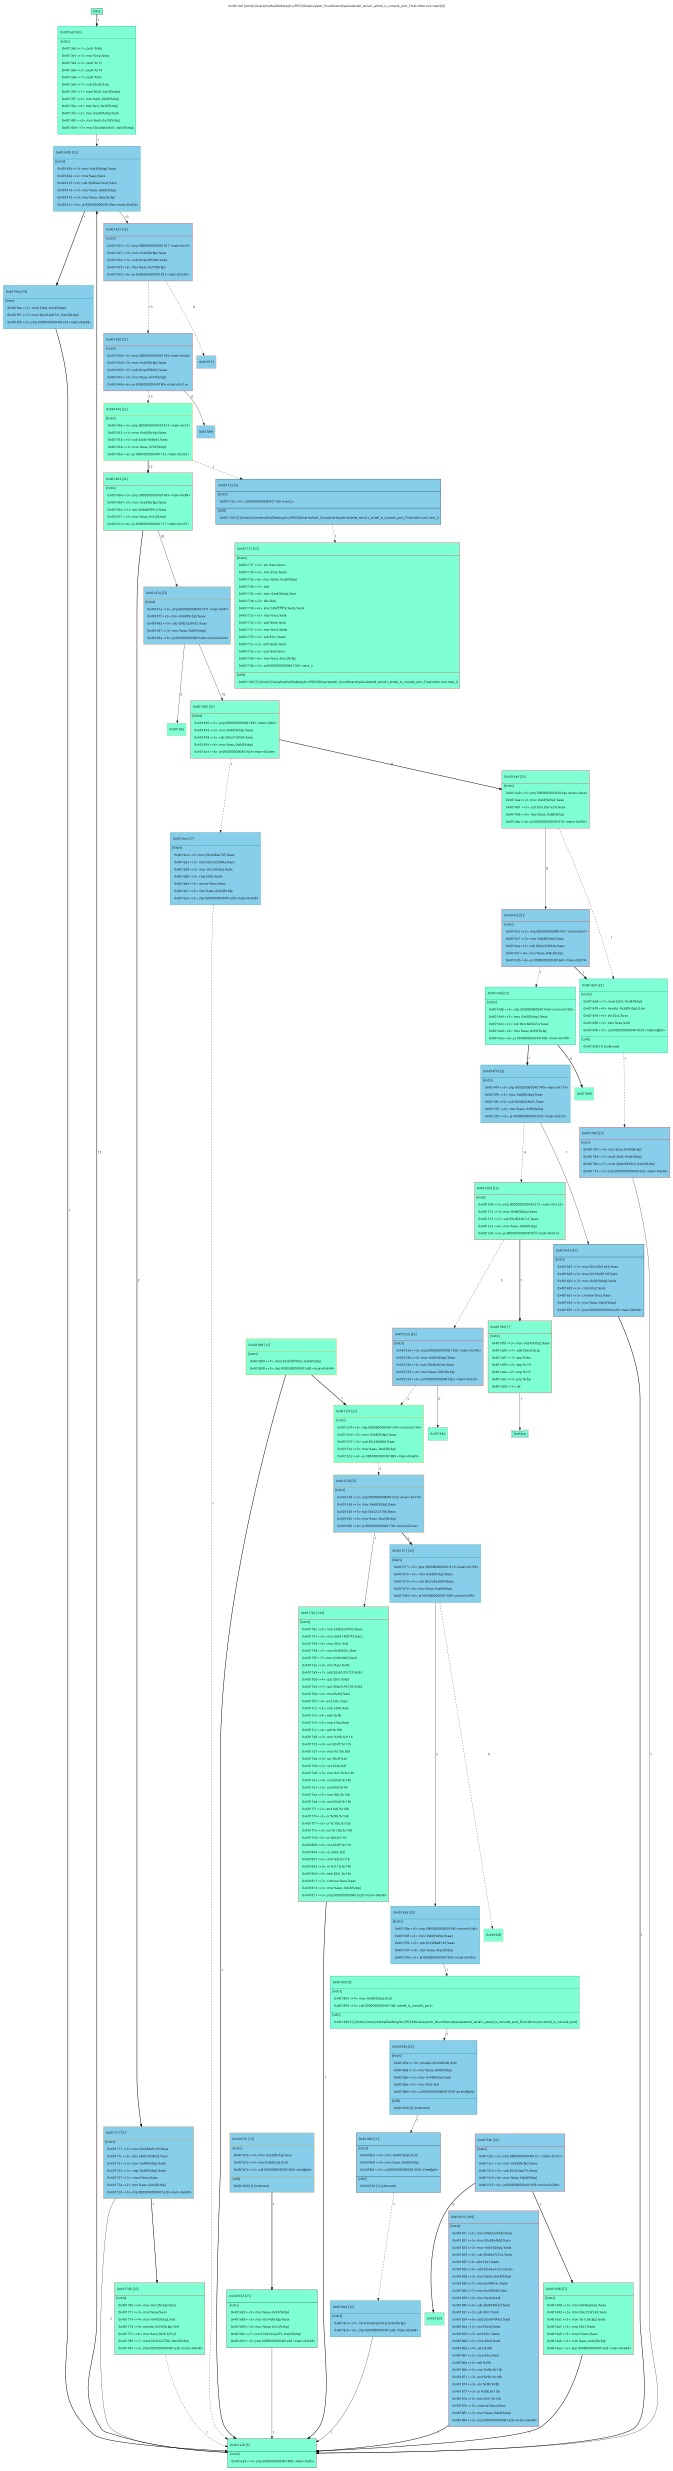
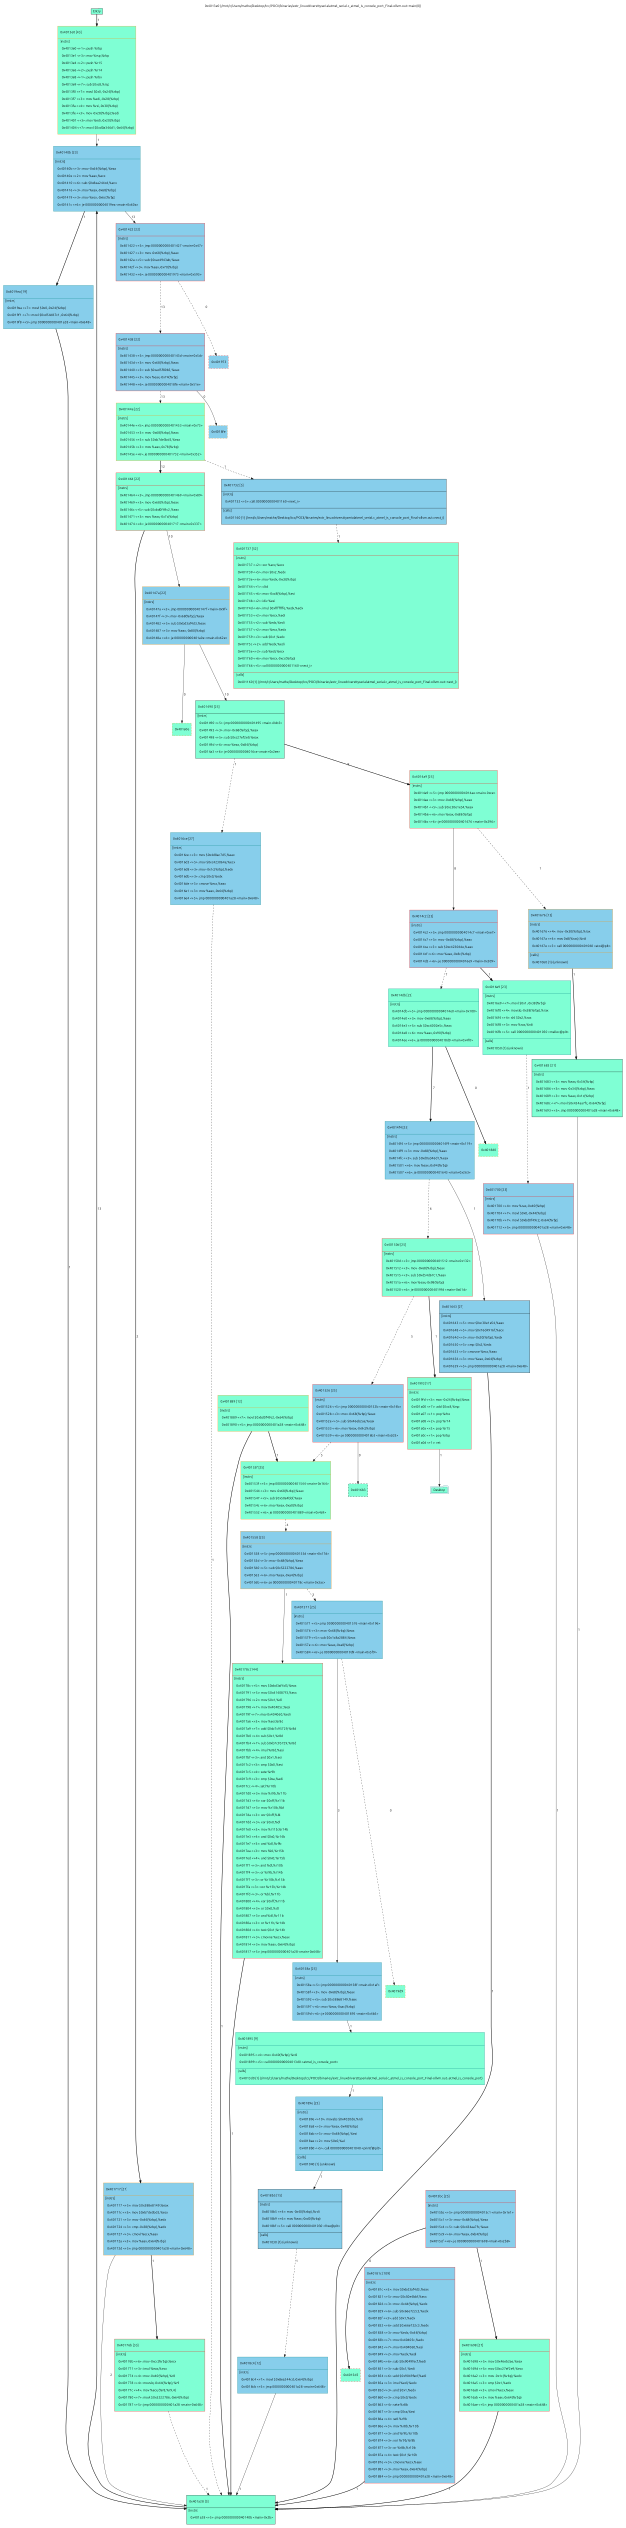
(97, 80) -> (97, 80)
(235, 729) -> (240, 729)
(589, 901) -> (511, 868)
(406, 1538) -> (311, 1594)
